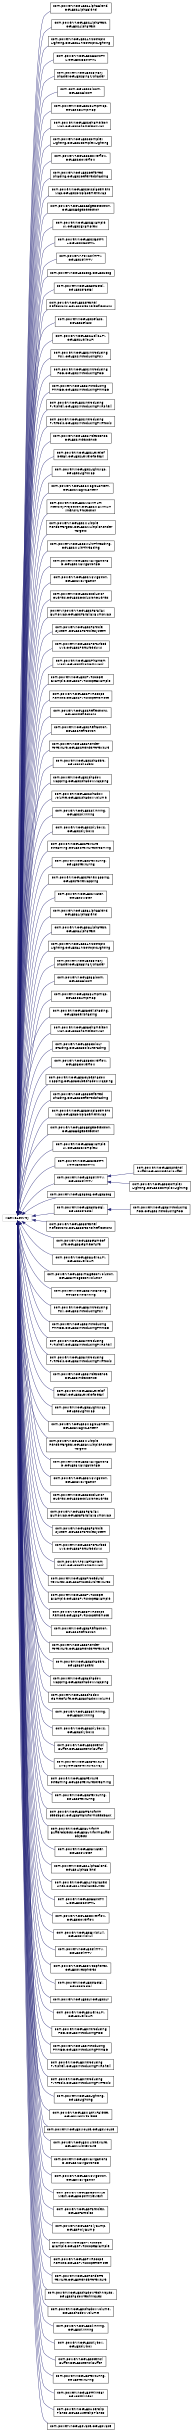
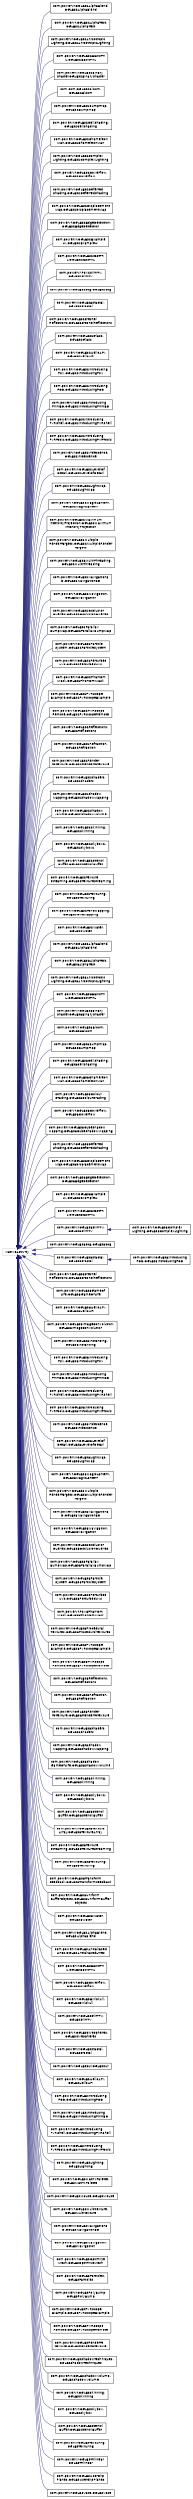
none -> (81, 125)
(81, 613) -> (81, 629)
none -> (81, 996)
(122, 1174) -> (21, 1051)
none -> (81, 1680)
